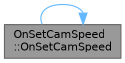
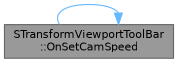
(63, 41) -> (89, 41)
